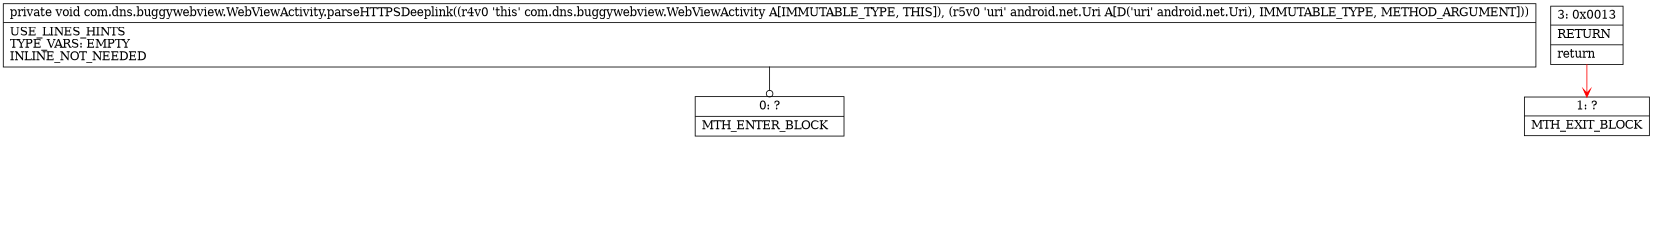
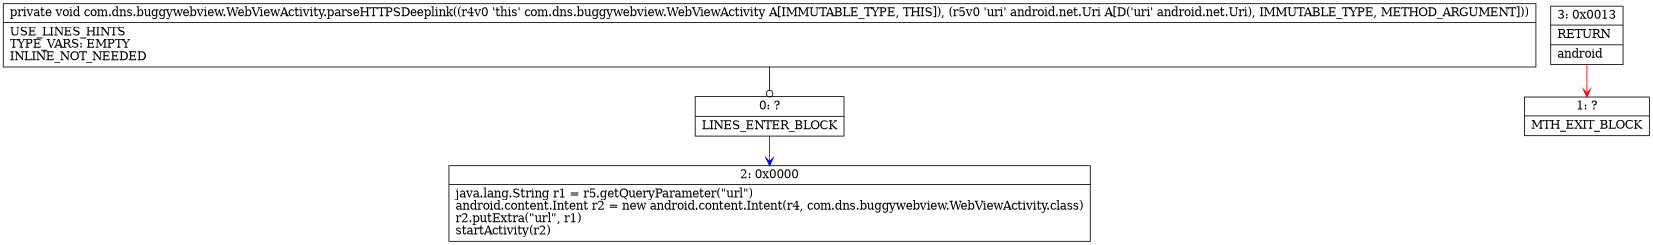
(1576, 54) -> (1580, 54)
(765, 126) -> (770, 126)
none -> (770, 204)
